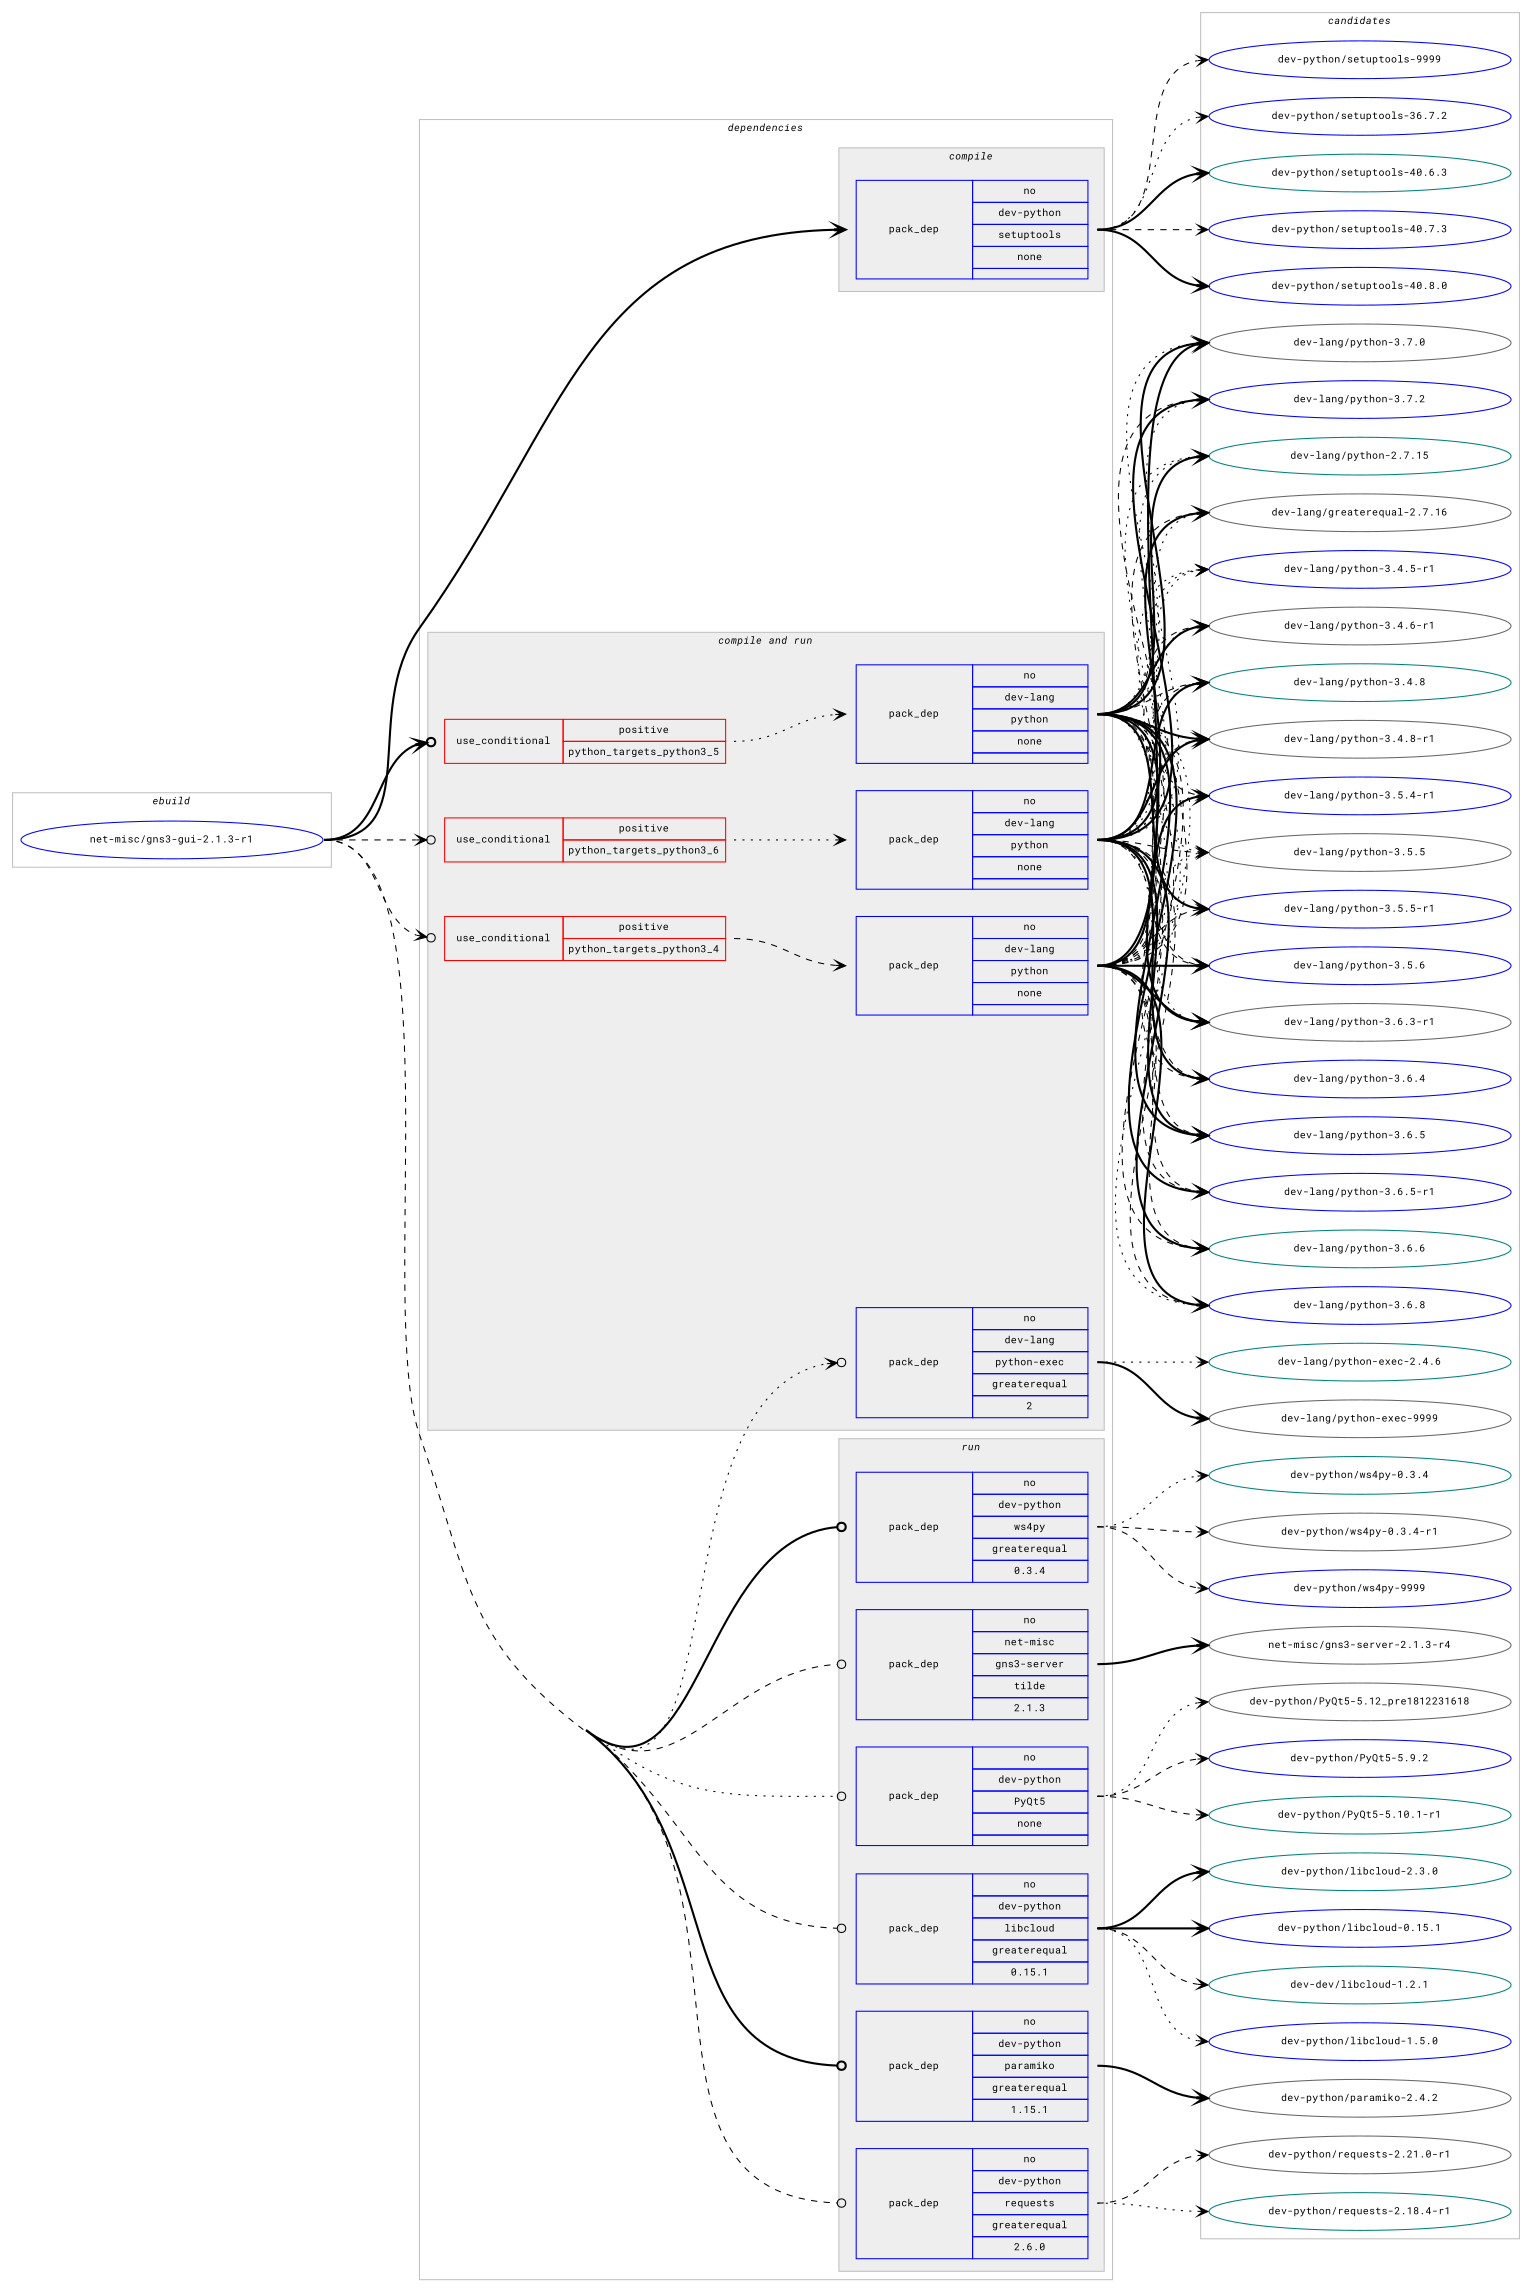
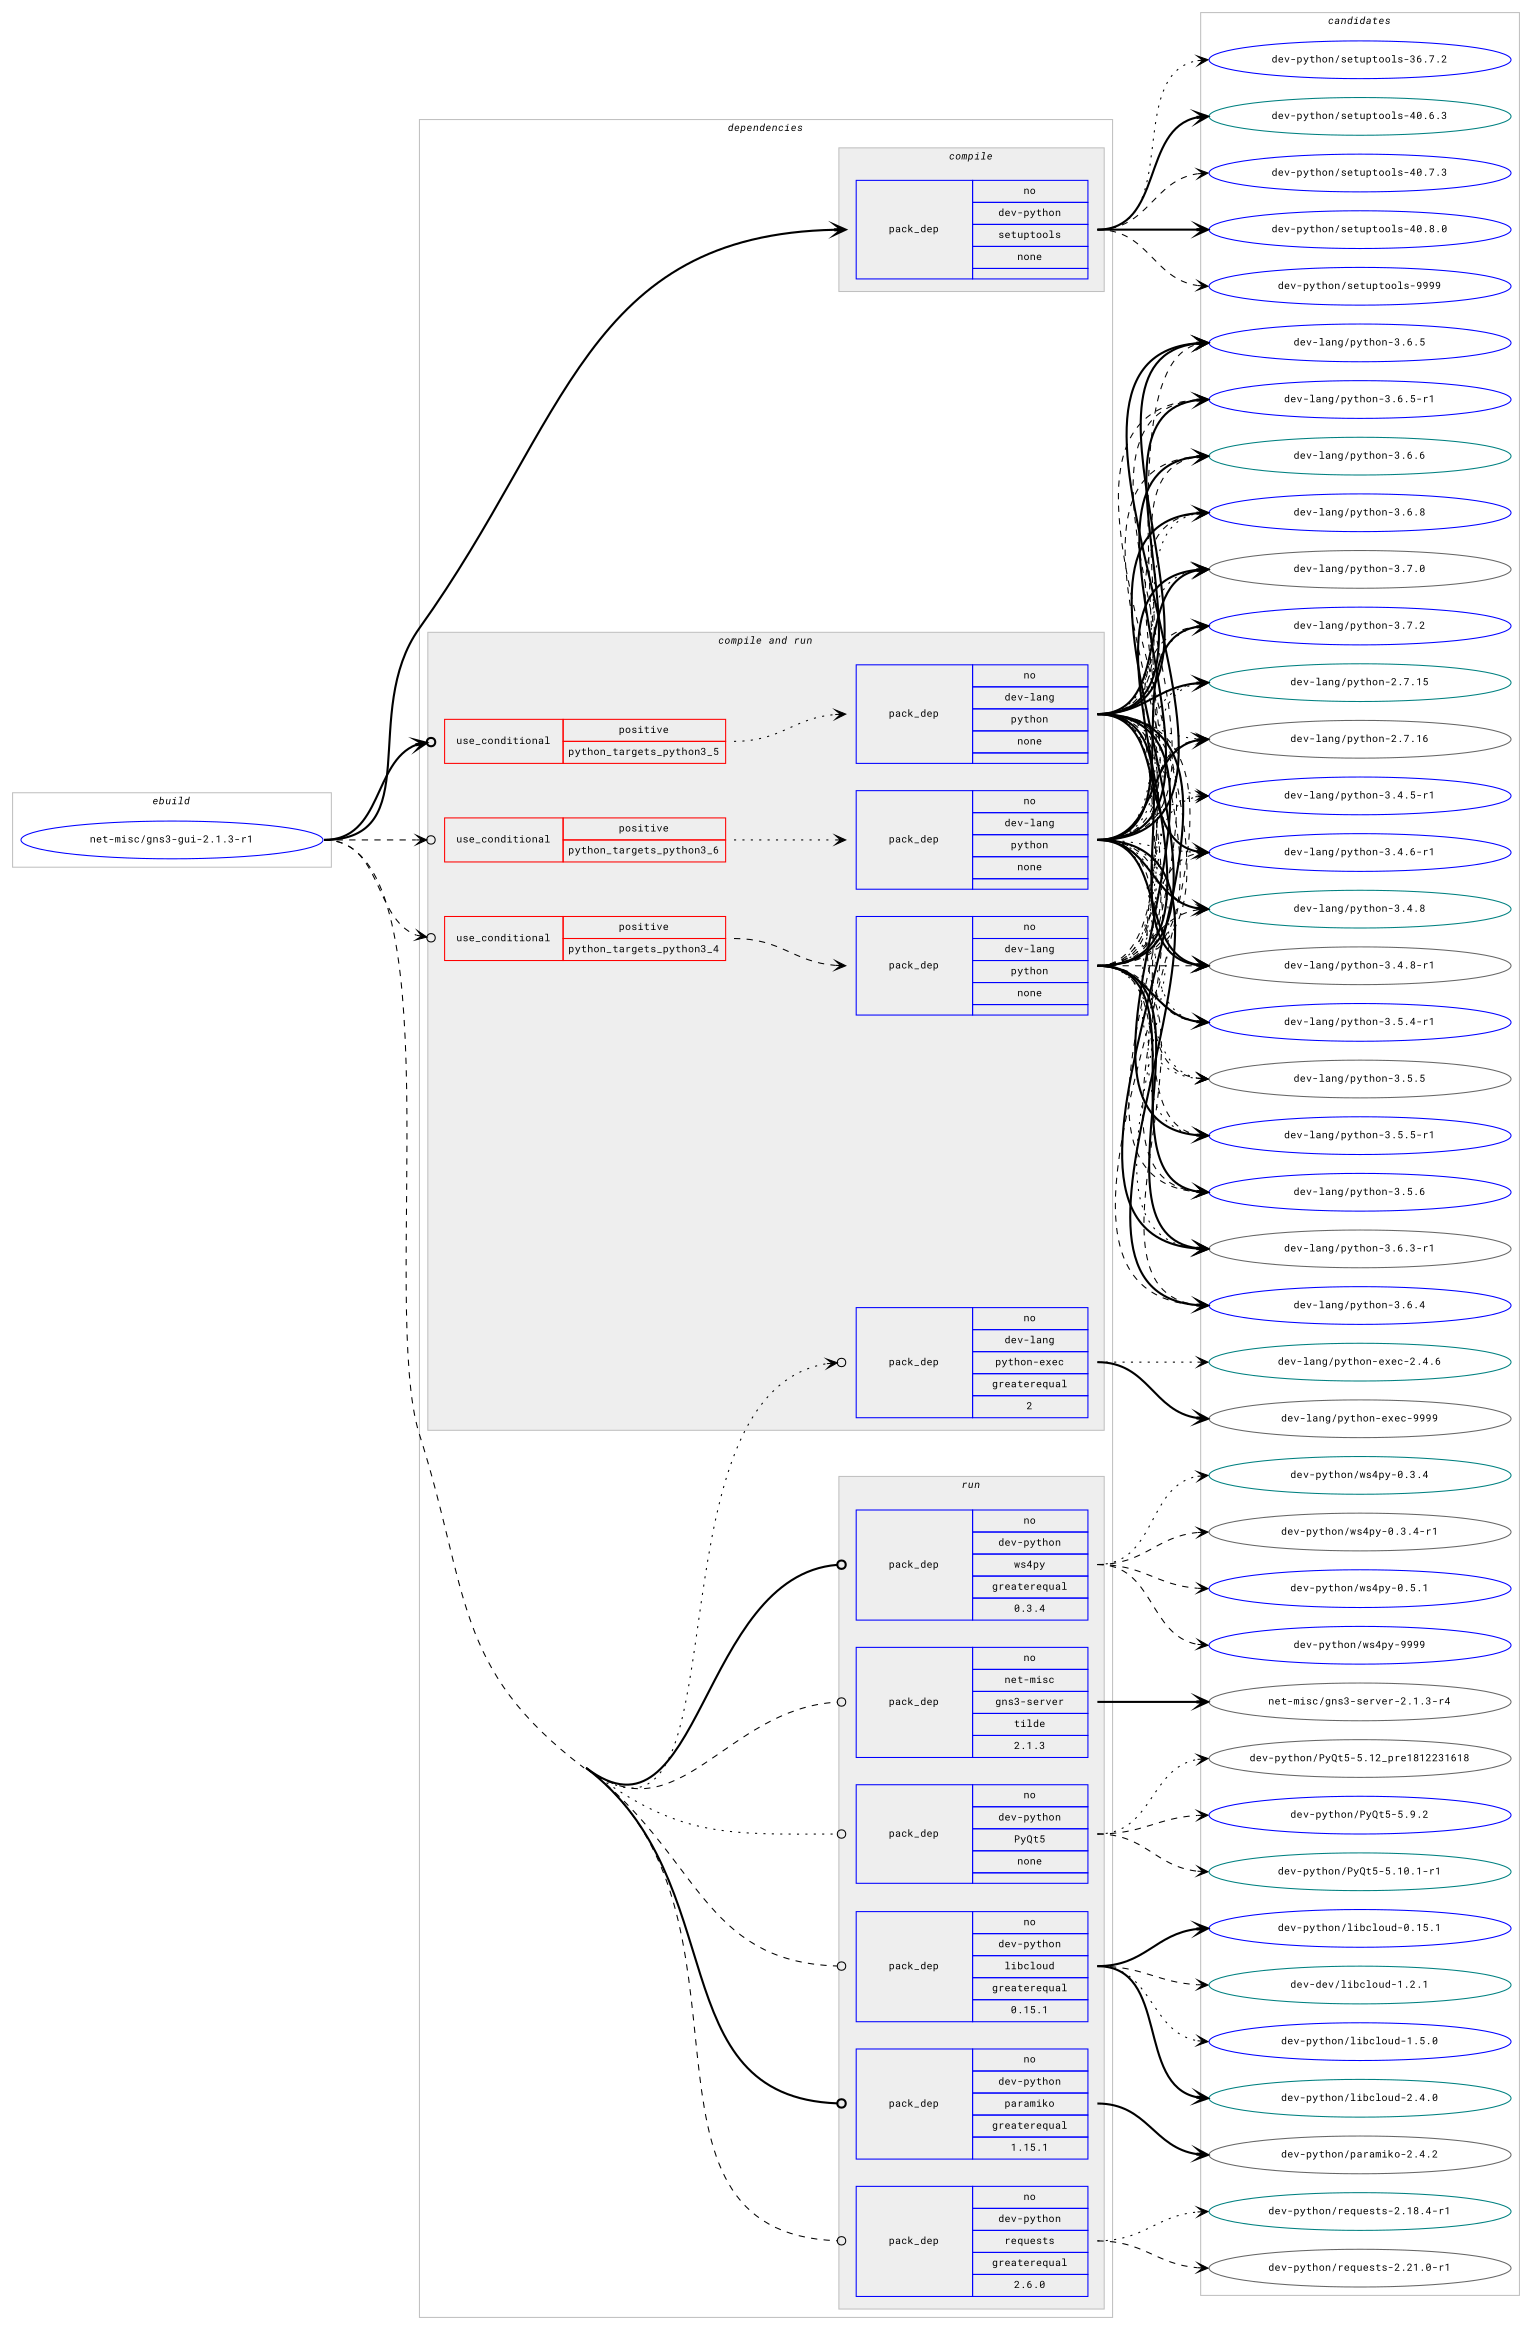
(1360, 513) -> (1360, 739)
(1360, 626) -> (1360, 853)
none -> (1360, 1589)
(1360, 1872) -> (1360, 2098)
